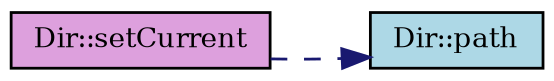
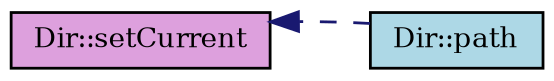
(306, 59) -> (335, 22)
